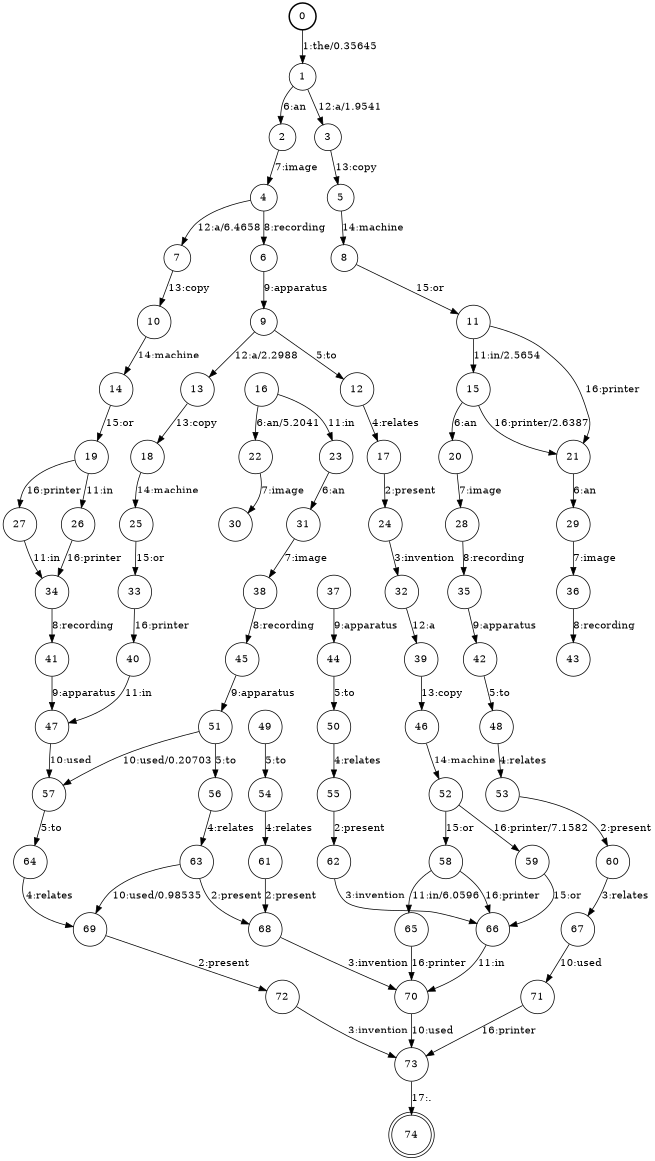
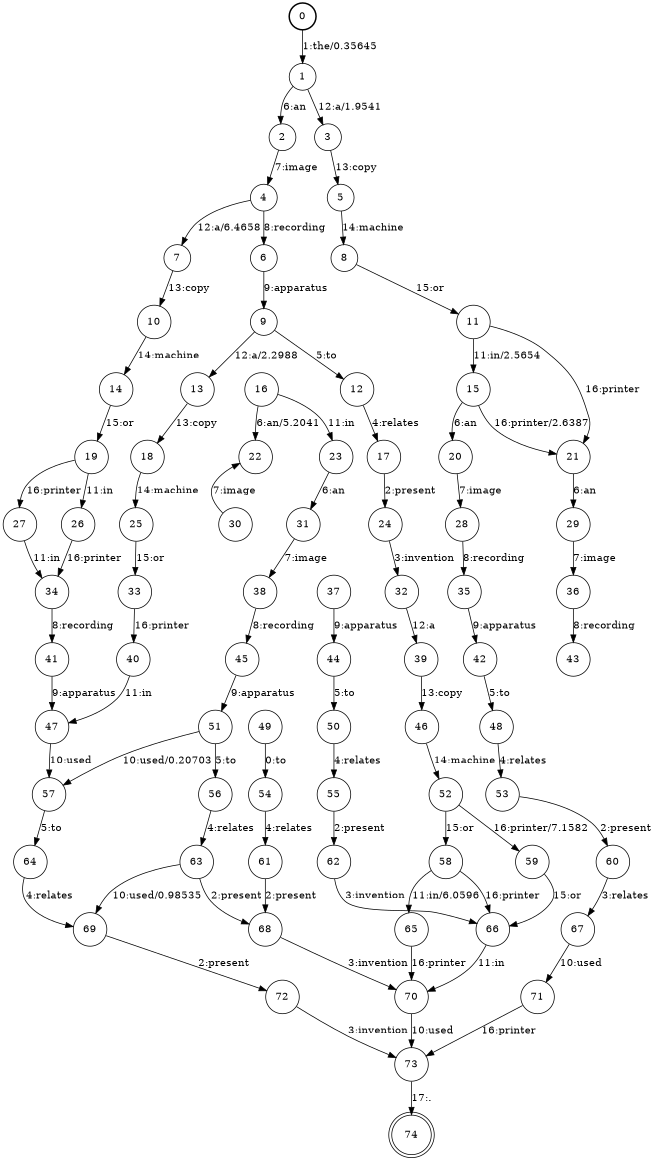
(261, 491) -> (212, 487)
(276, 761) -> (276, 761)
